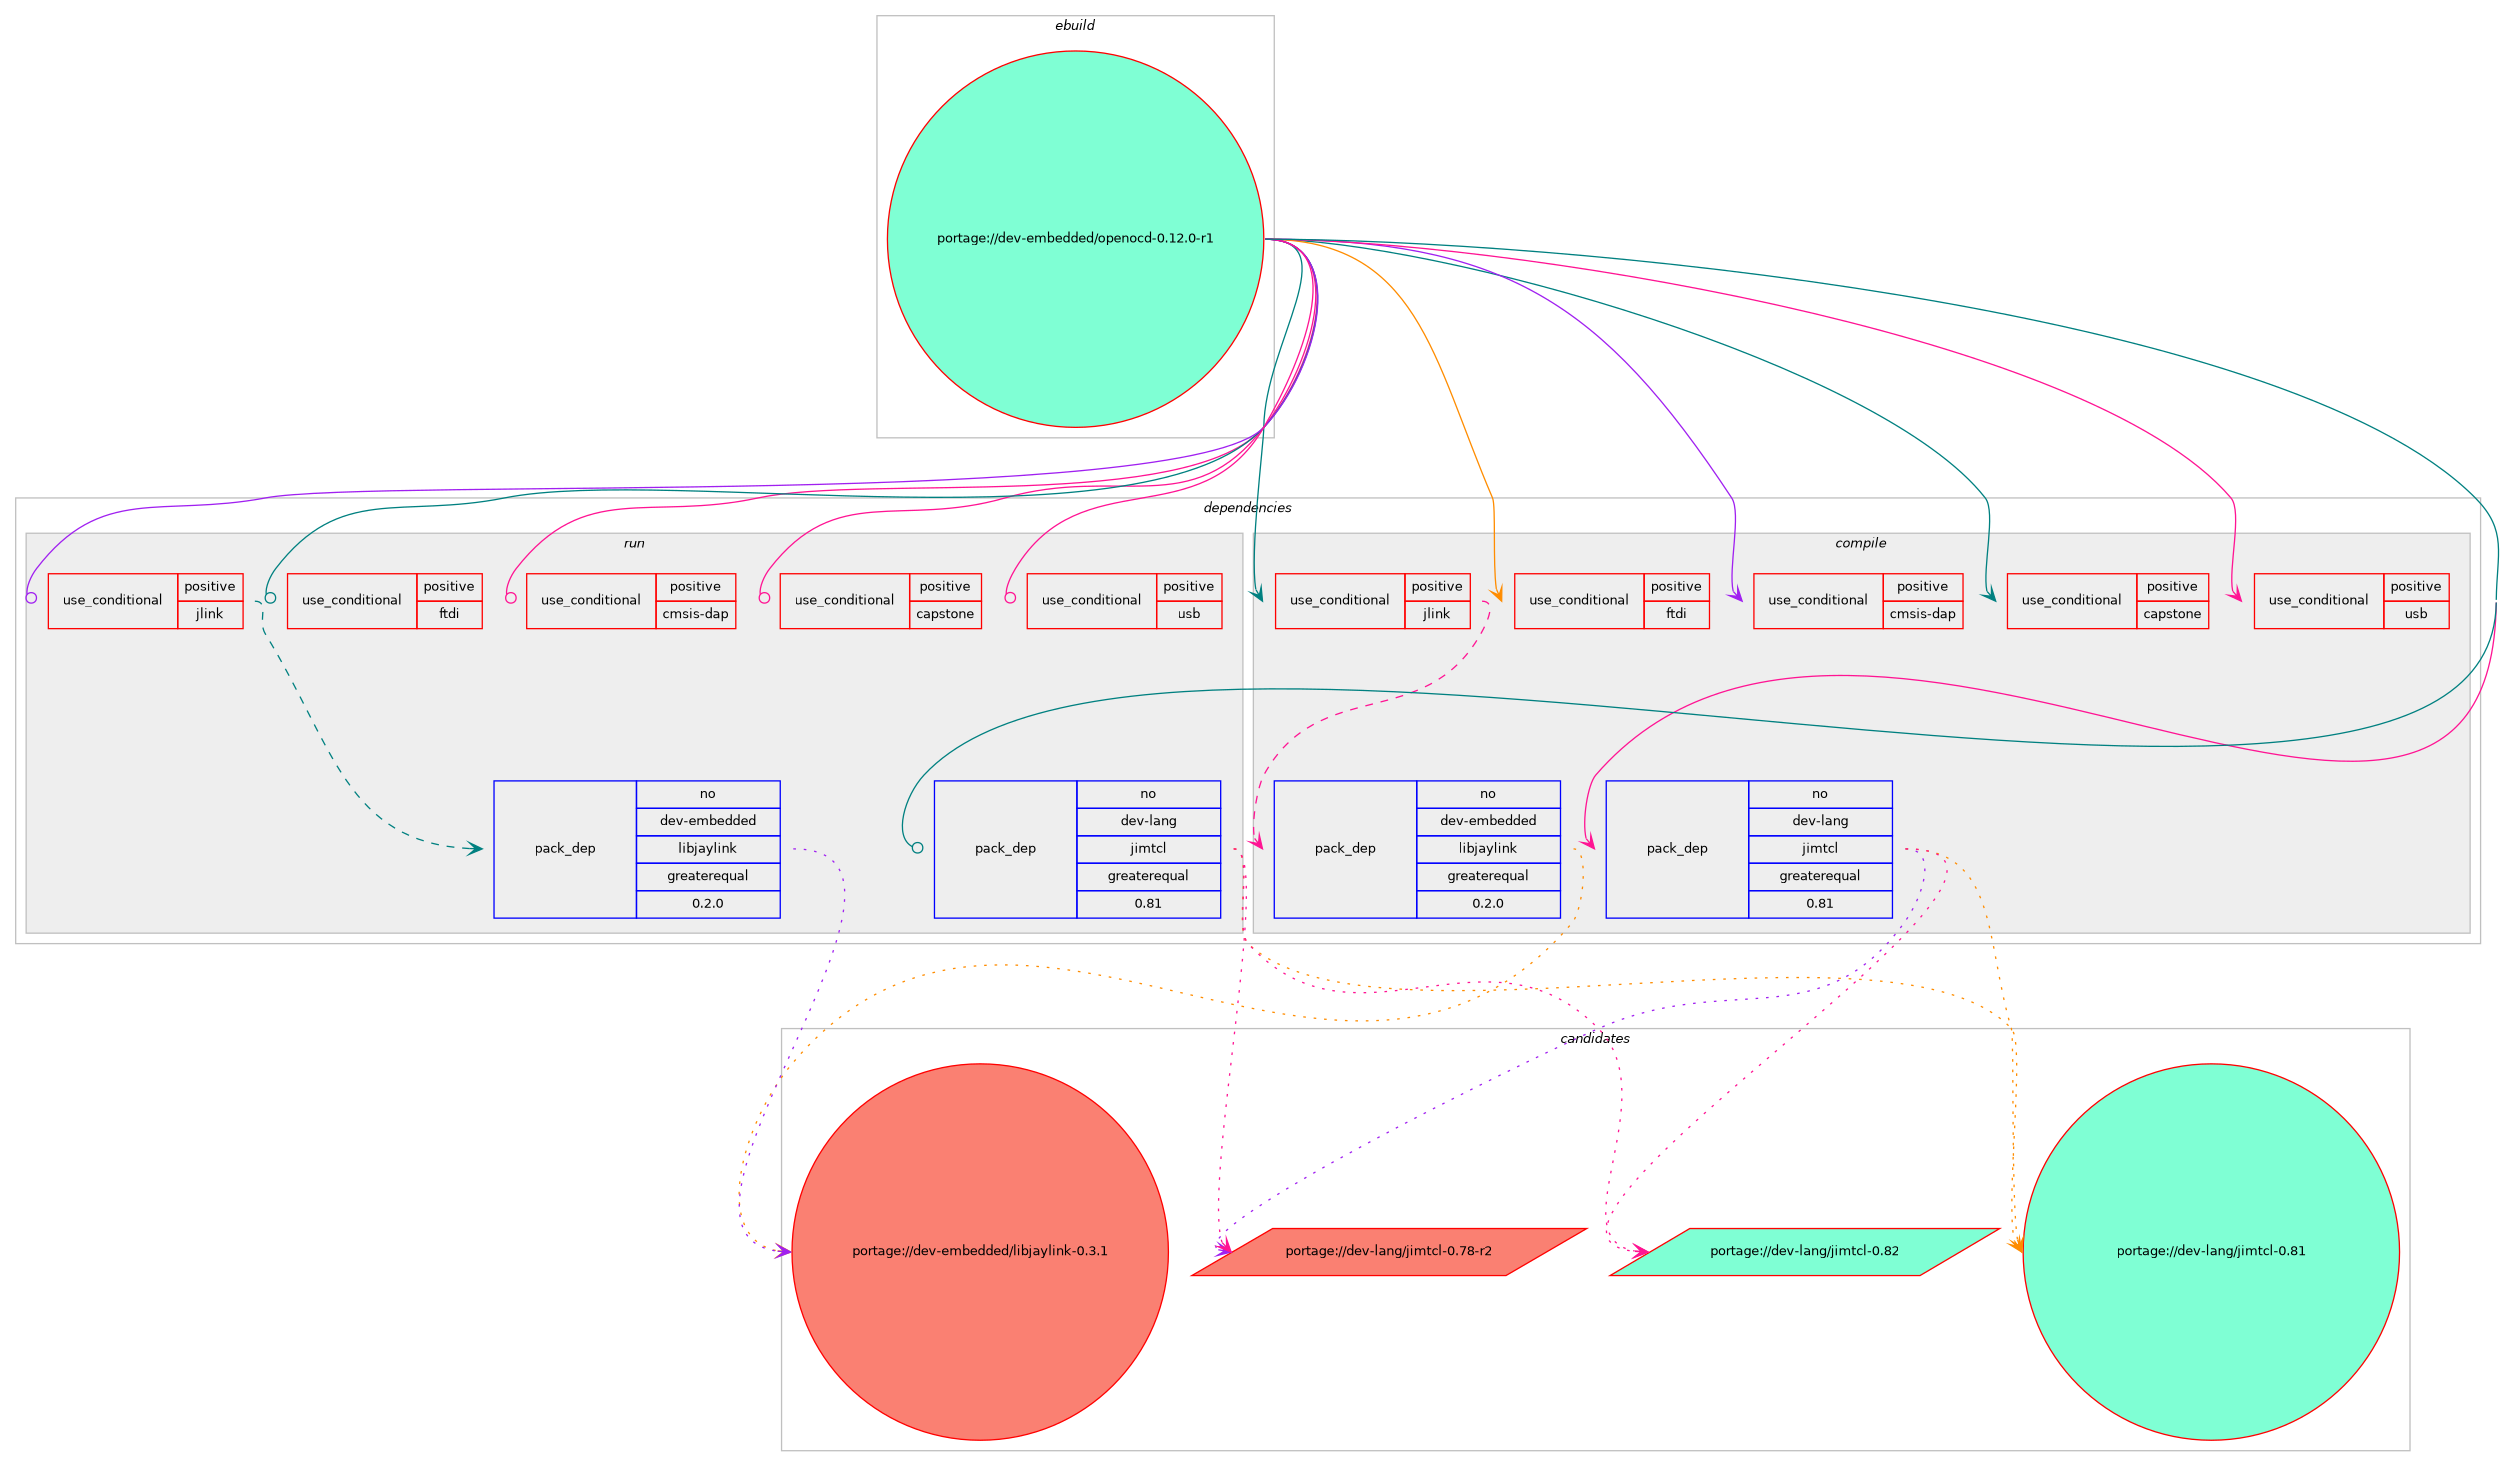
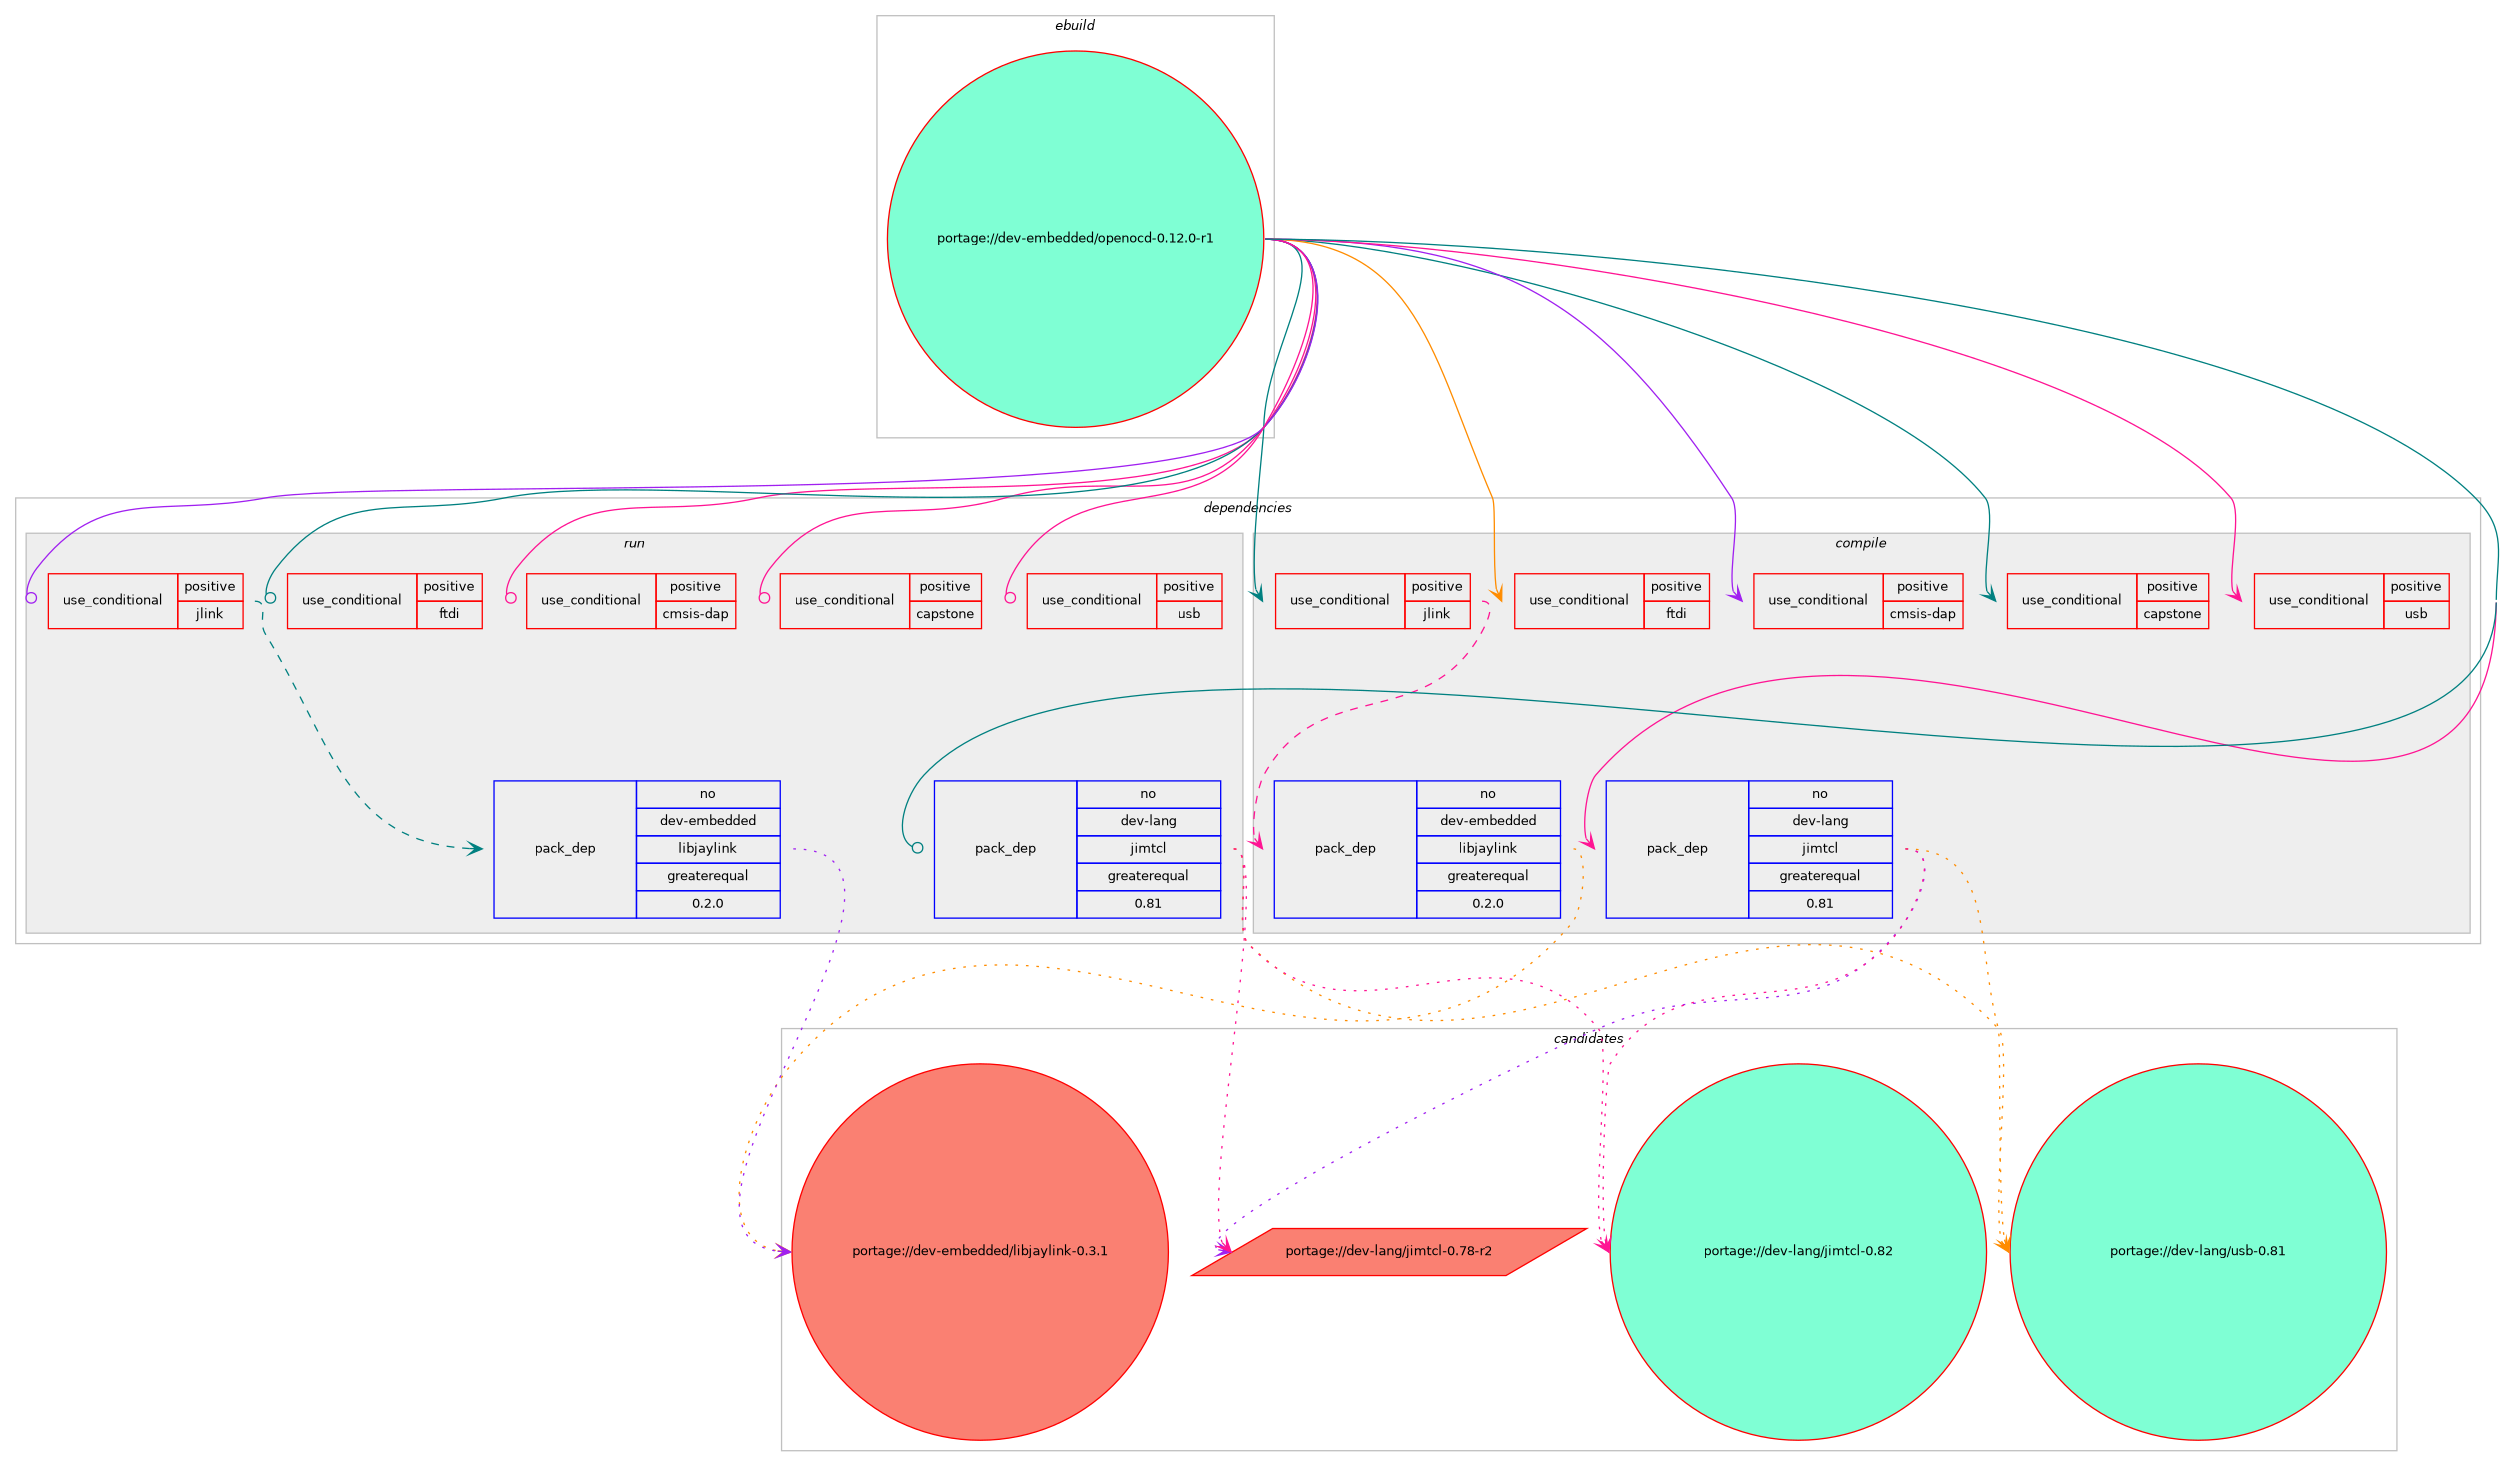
(1805, 1252) -> (1798, 1252)
(2211, 1252) -> (2198, 1252)
